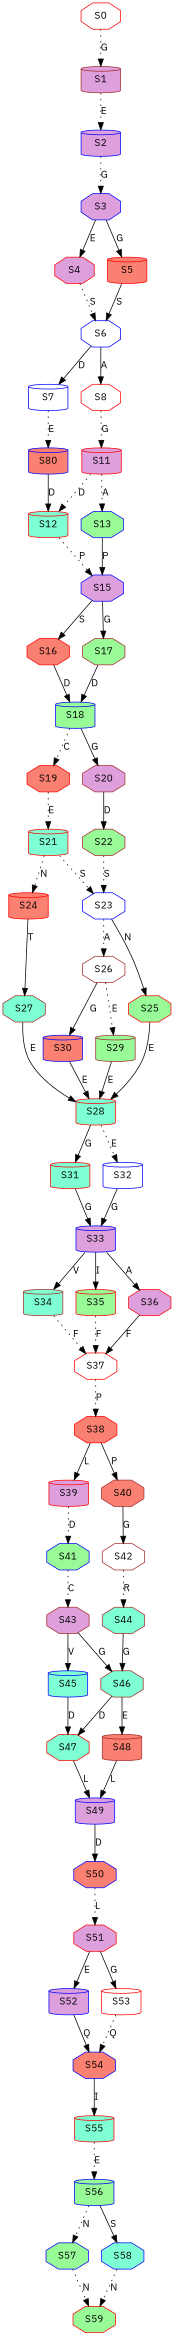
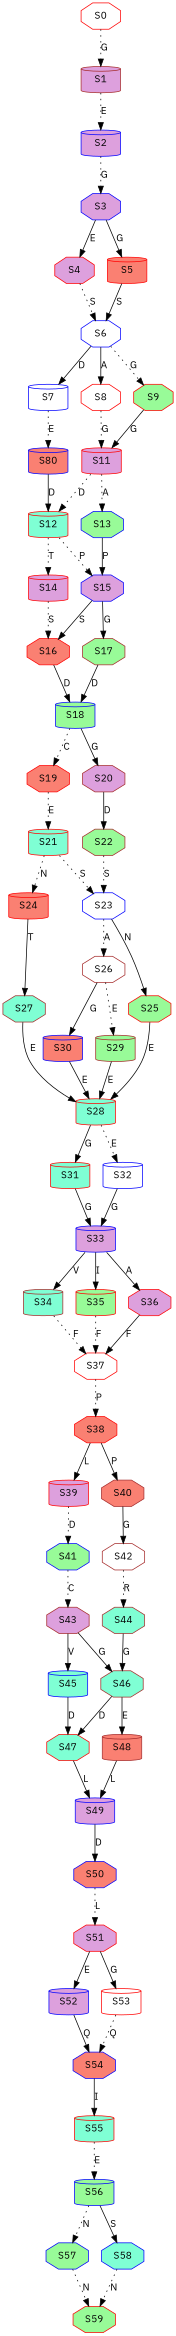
none -> (153, 397)
none -> (48, 588)
